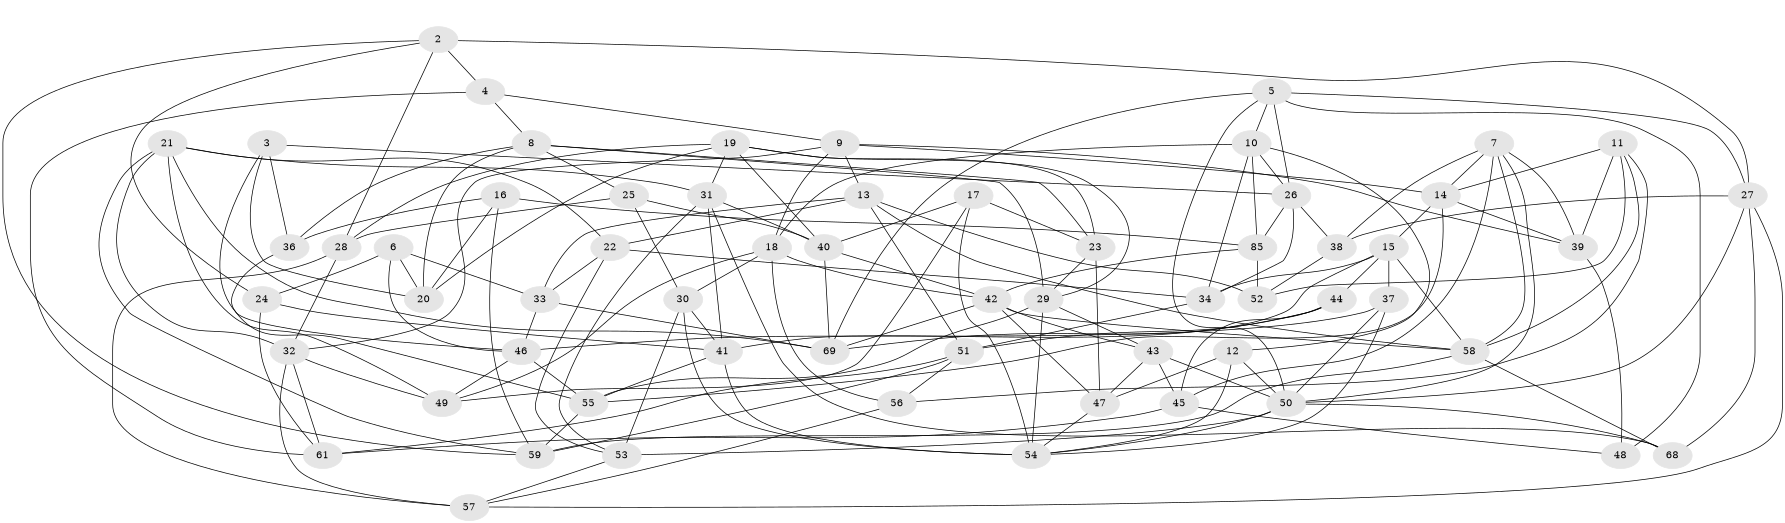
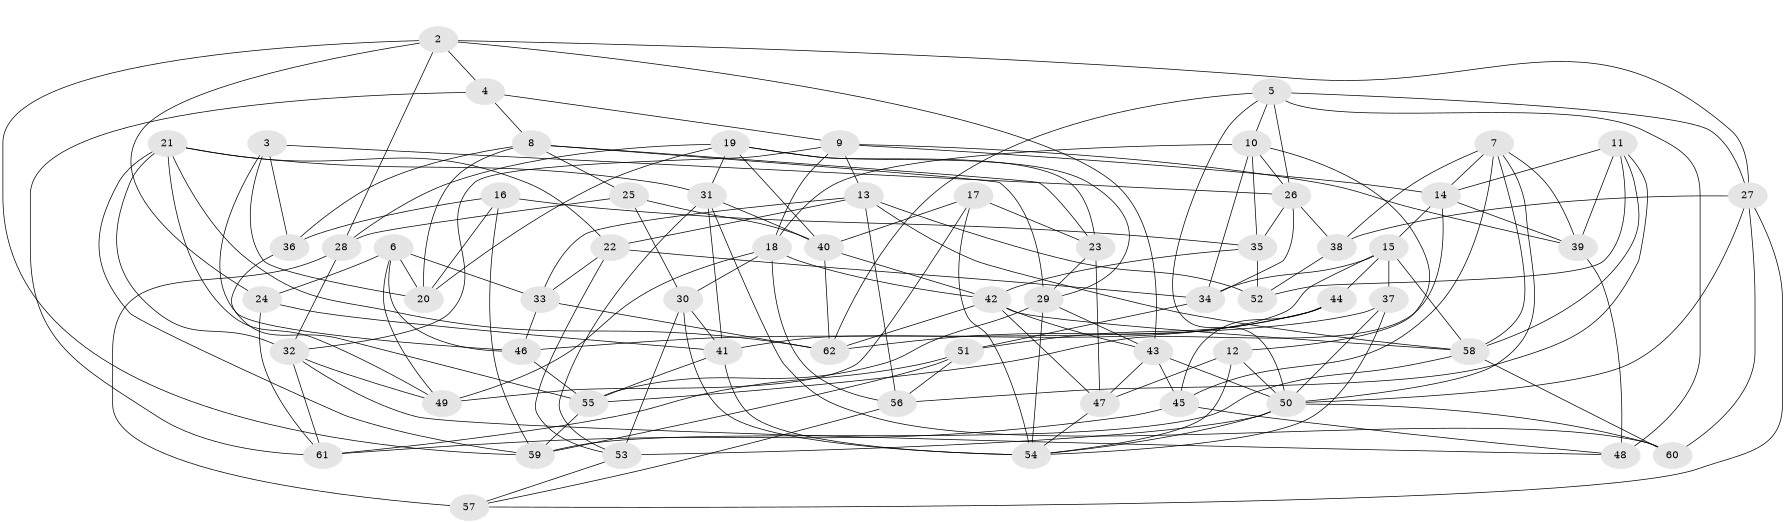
none -> (875, 100)
(1257, 248) -> (1257, 248)
(910, 267) -> (880, 300)
(830, 352) -> (830, 352)
(479, 379) -> (391, 328)
(1673, 456) -> (1673, 456)
(319, 482) -> (1076, 443)
